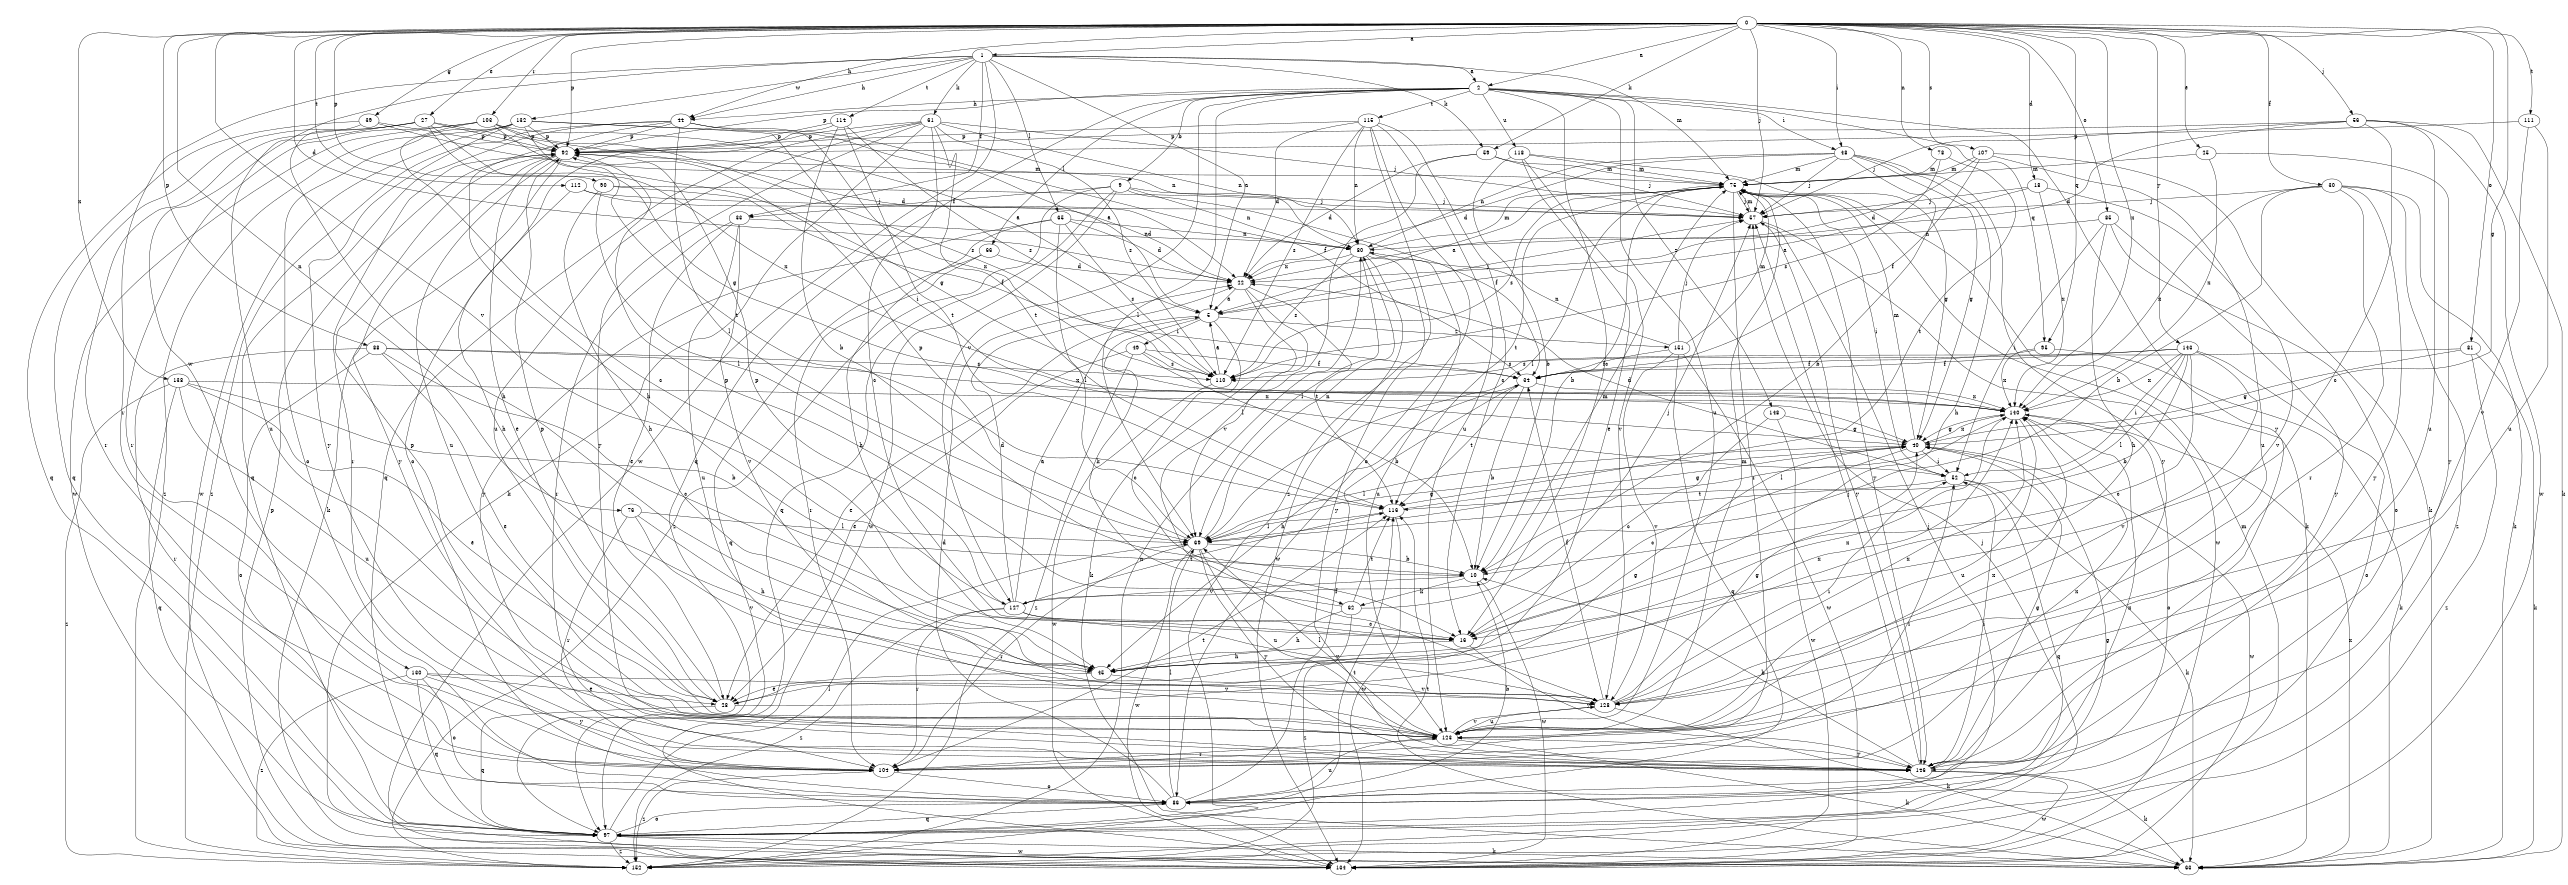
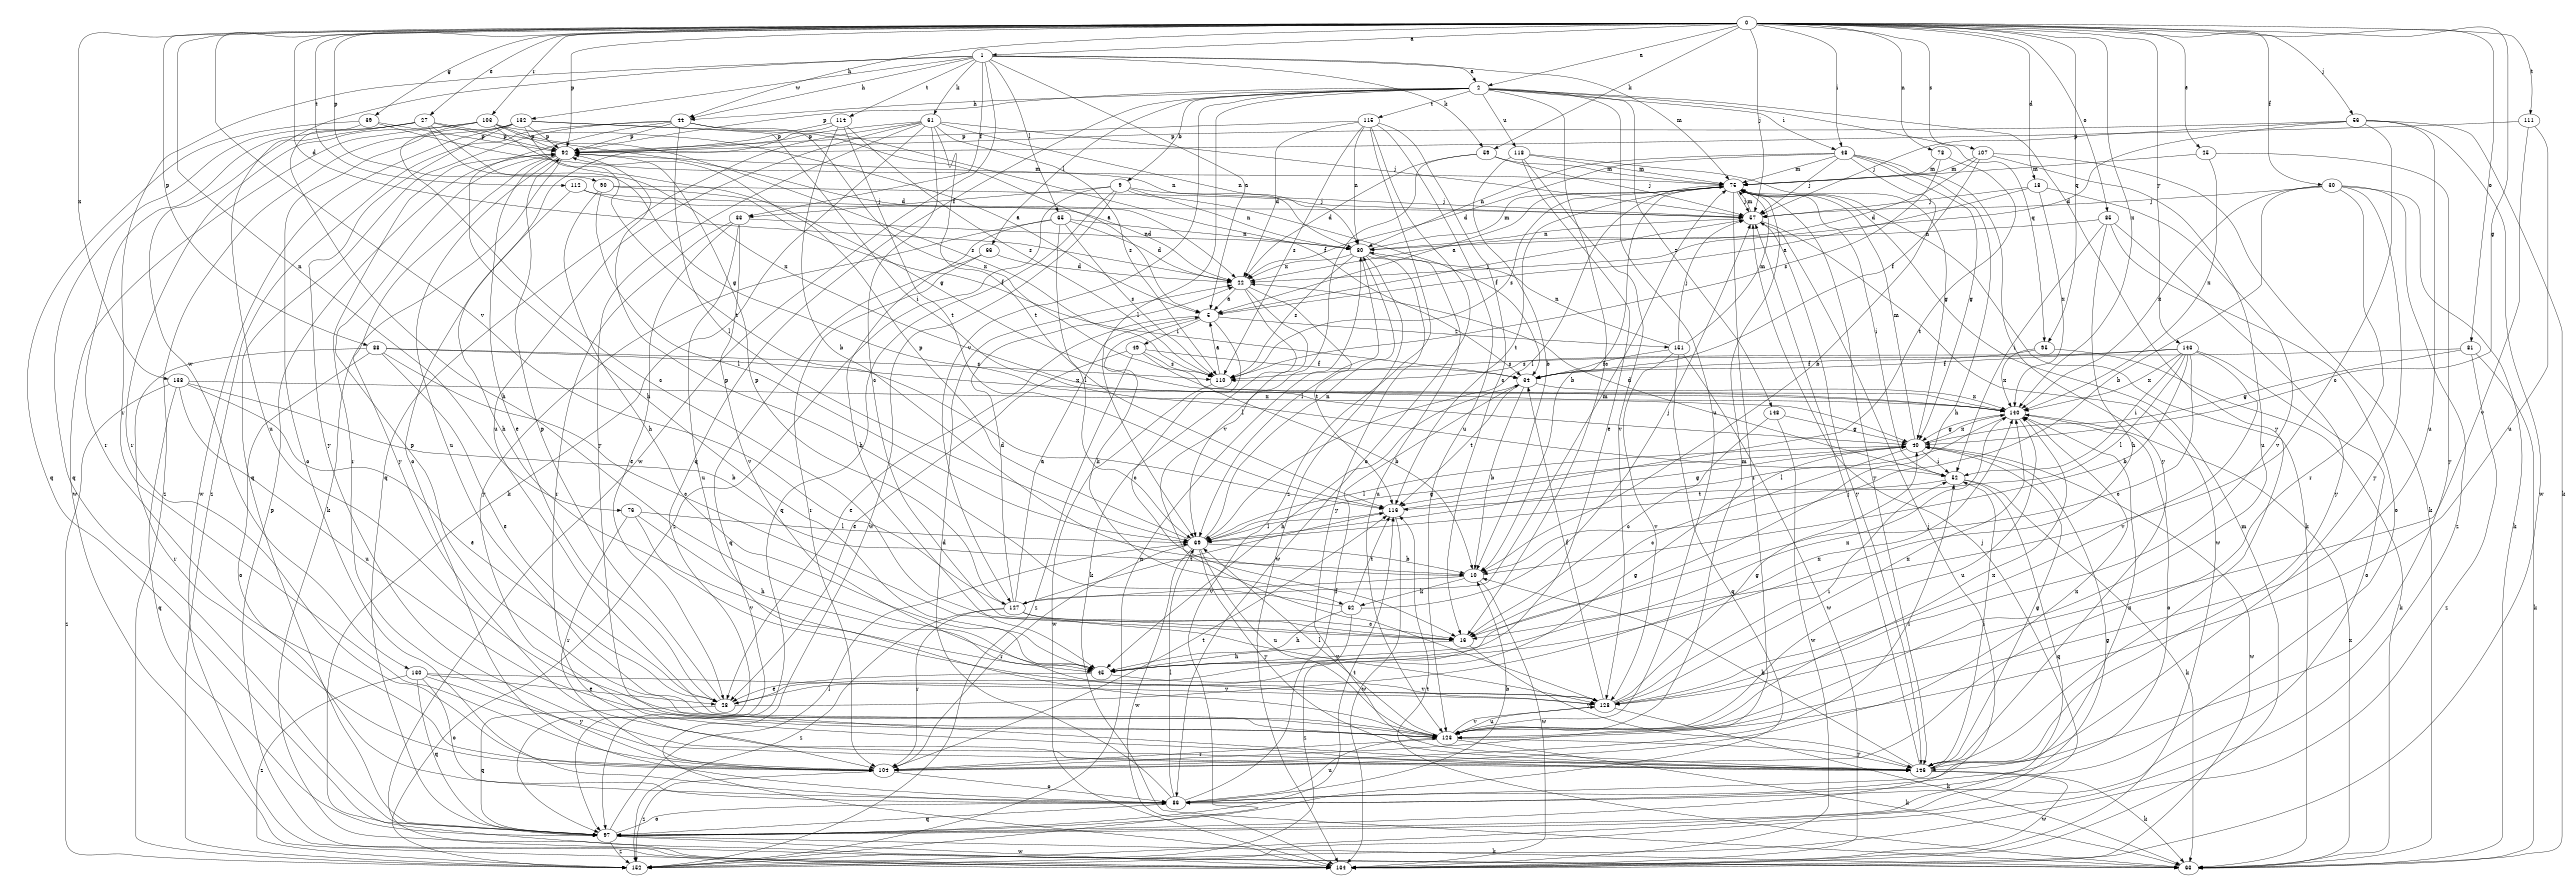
none -> (1558, 230)
